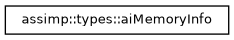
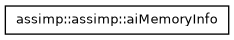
(117, 20) -> (117, 20)
